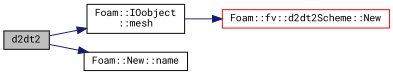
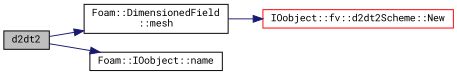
(136, 19) -> (156, 19)
(306, 19) -> (358, 19)
(136, 61) -> (156, 61)
